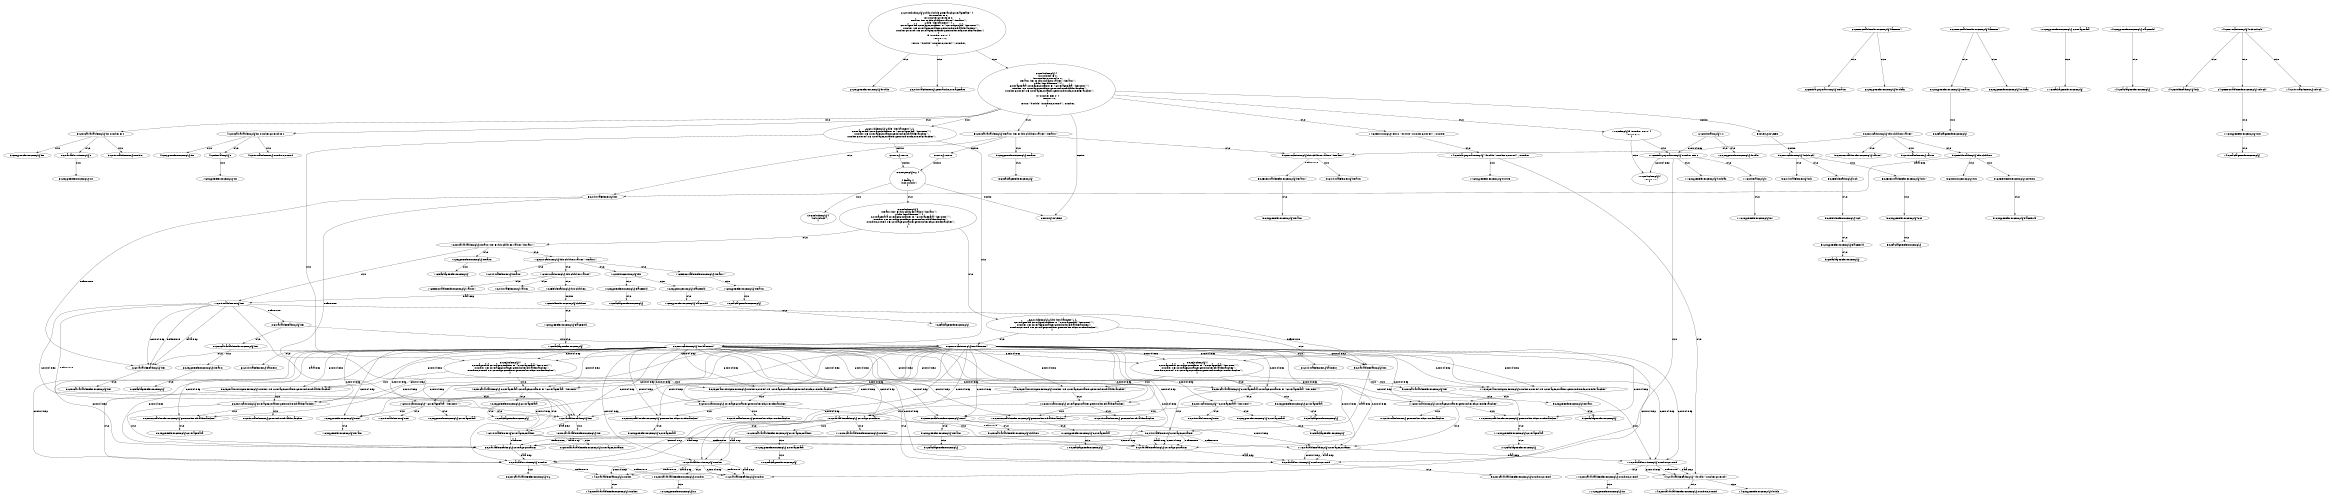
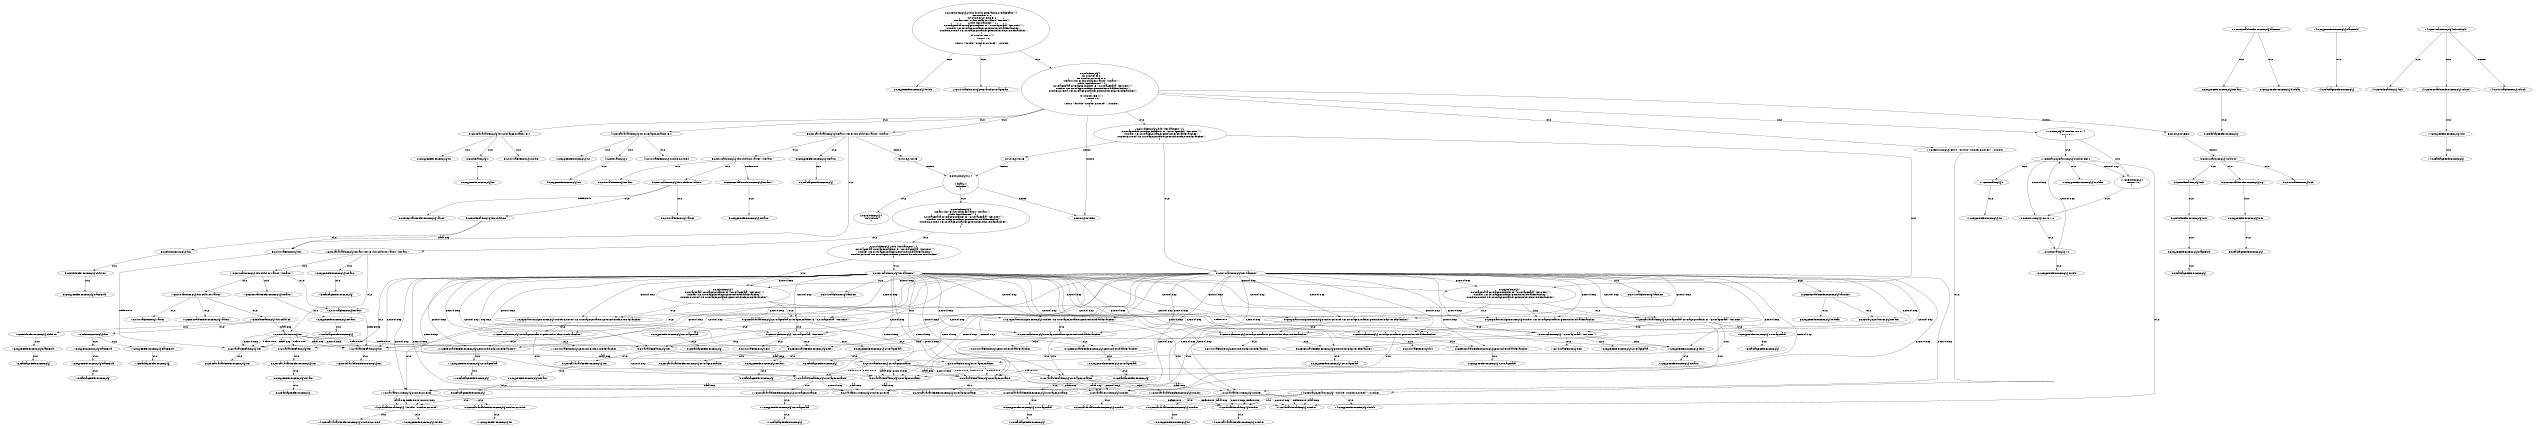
(2277, 59) -> (2482, 59)
(101, 134) -> (500, 134)
(256, 134) -> (641, 134)
(1872, 148) -> (585, 199)
(1611, 152) -> (711, 170)
(76, 155) -> (478, 159)
(1993, 167) -> (129, 261)
(908, 179) -> (961, 182)
(1904, 179) -> (2243, 182)
none -> (2037, 218)
(596, 267) -> (184, 329)
none -> (1544, 274)
(570, 296) -> (186, 327)
none -> (1071, 310)
(314, 333) -> (367, 326)
none -> (722, 341)
(622, 342) -> (570, 277)
(437, 389) -> (1221, 320)
(984, 389) -> (486, 320)
none -> (785, 393)
none -> (1276, 397)
(273, 418) -> (1418, 349)
(1012, 429) -> (981, 368)
(1014, 433) -> (691, 364)
(562, 438) -> (966, 385)
(516, 440) -> (994, 371)
(528, 477) -> (1099, 407)
(1521, 477) -> none
